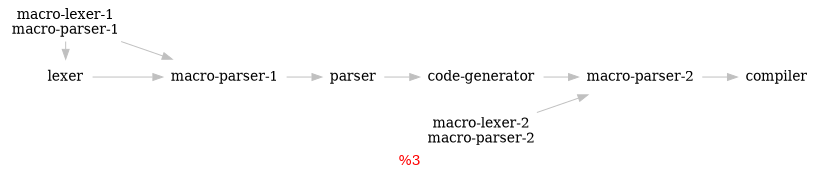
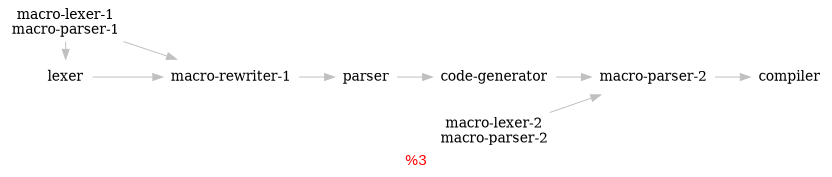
(225, 77) -> (231, 77)
